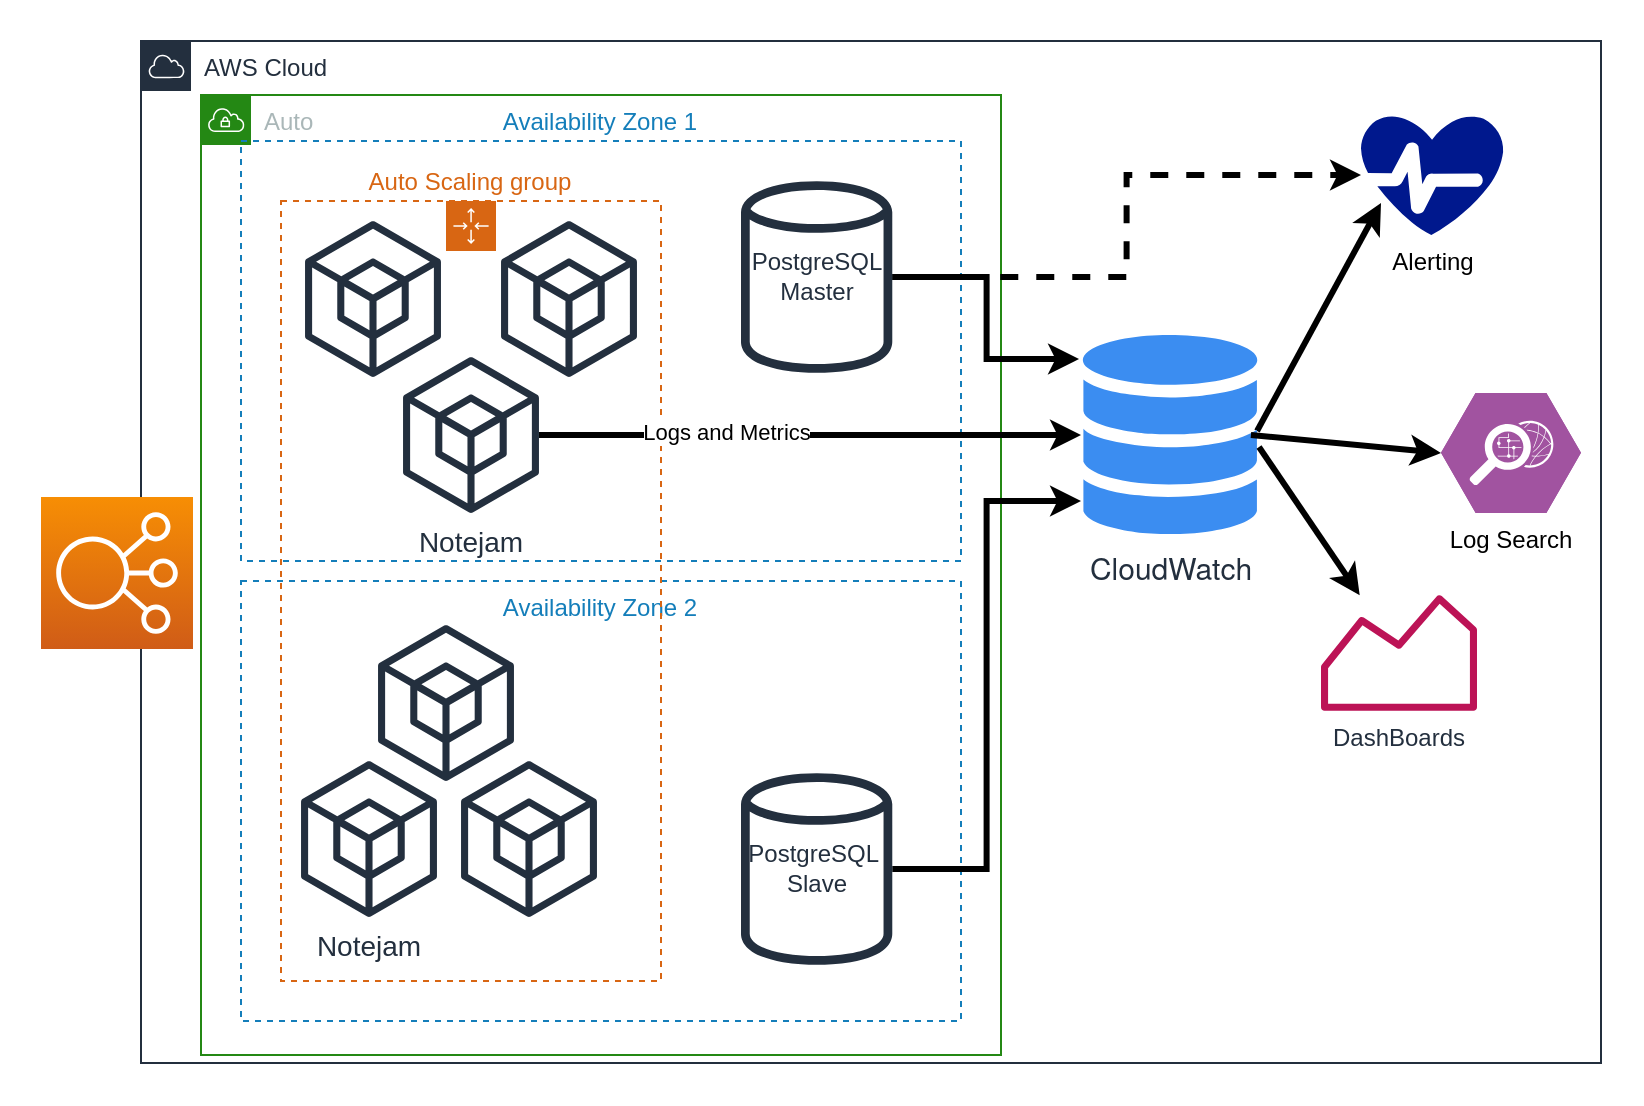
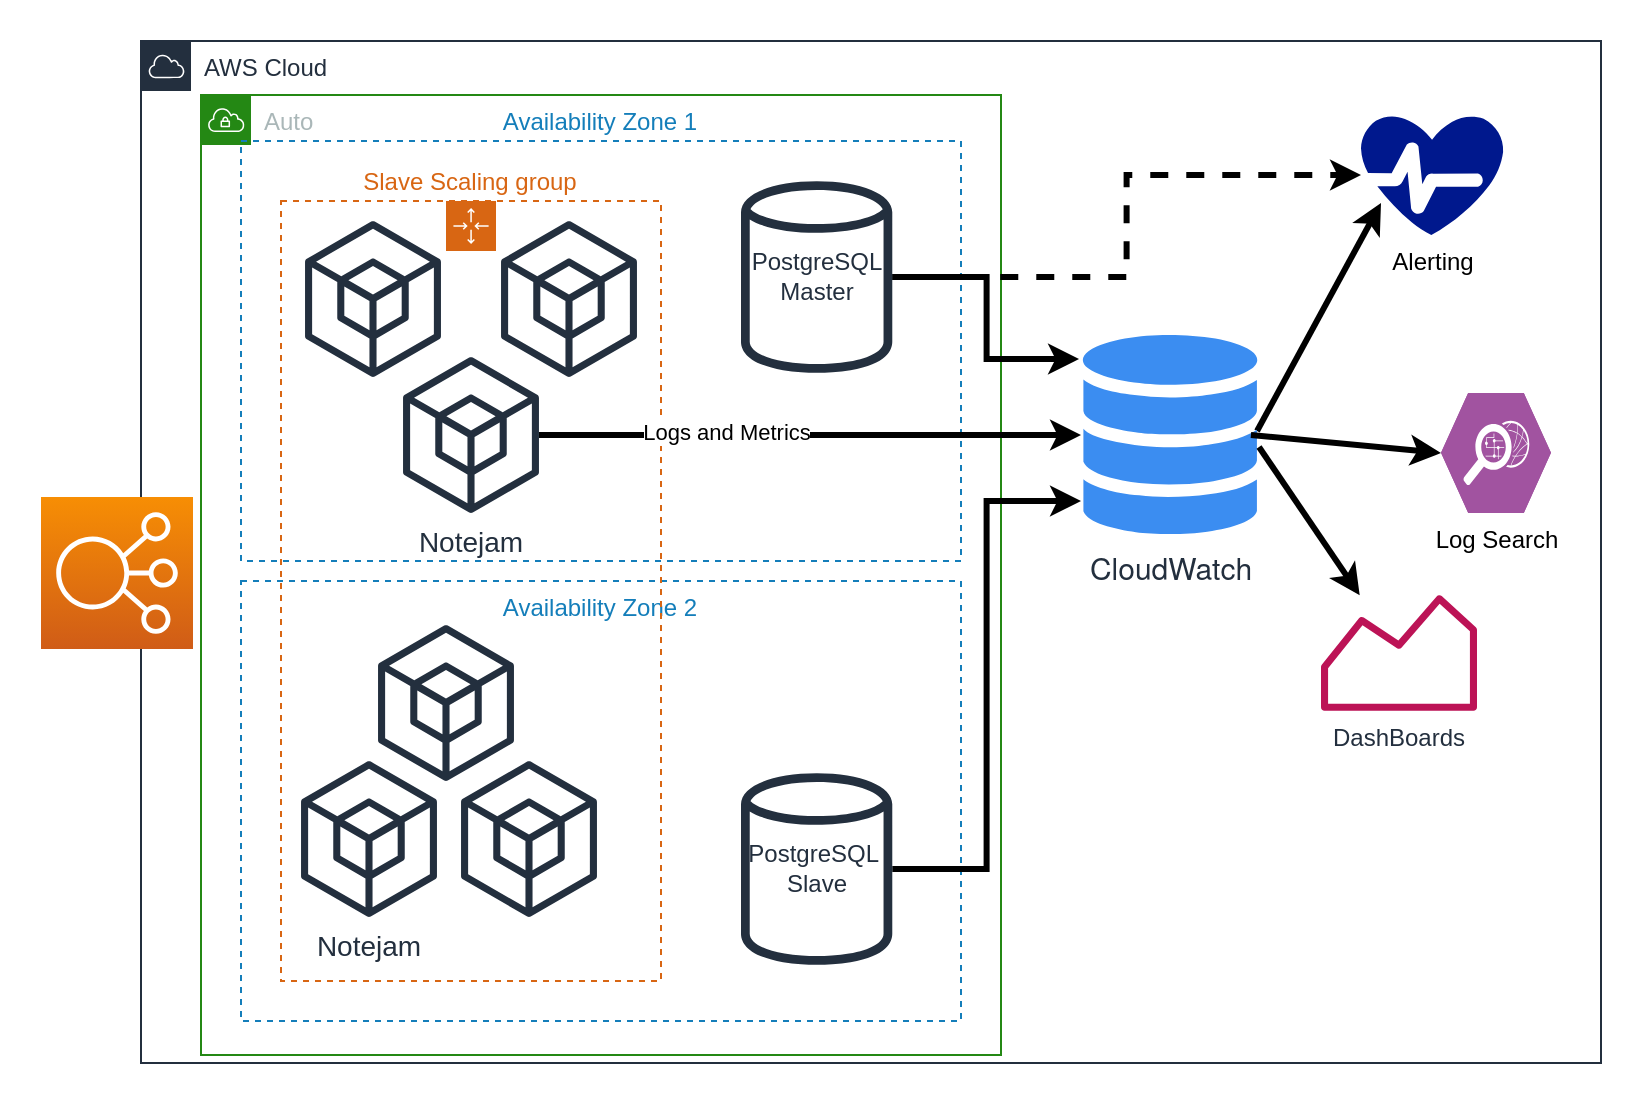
(471, 181) -> (471, 181)
(1511, 453) -> (1496, 453)
